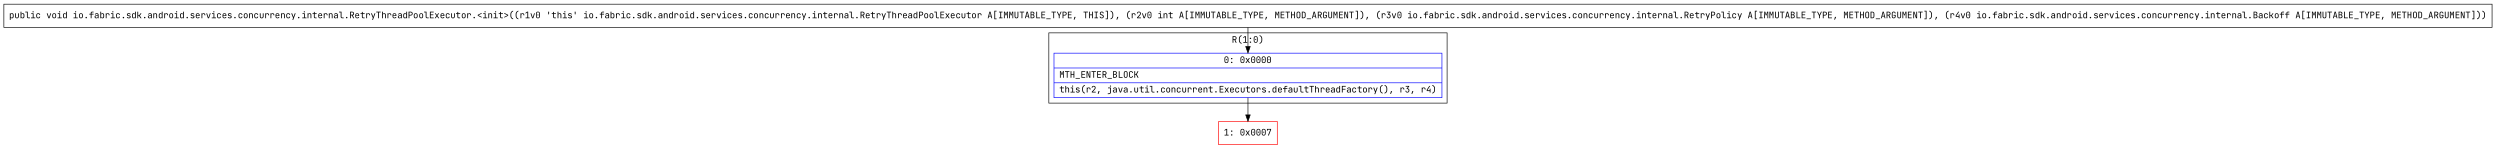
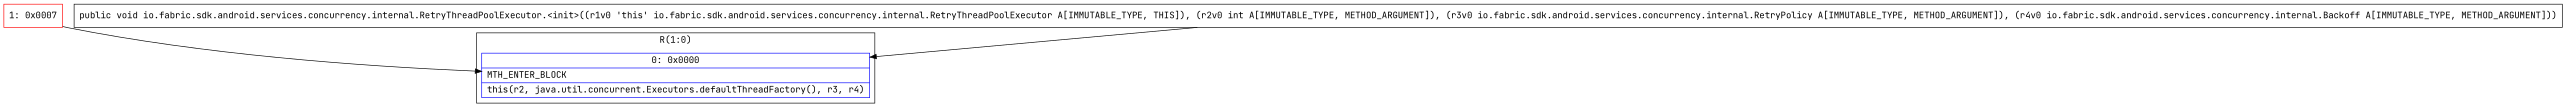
(1248, 107) -> (268, 56)
